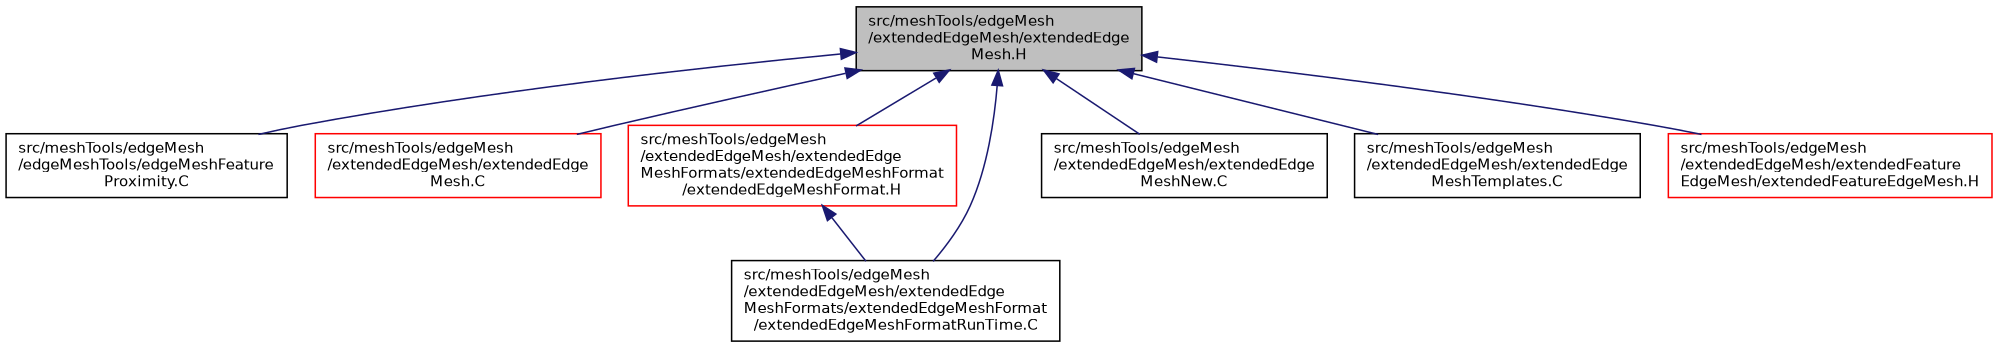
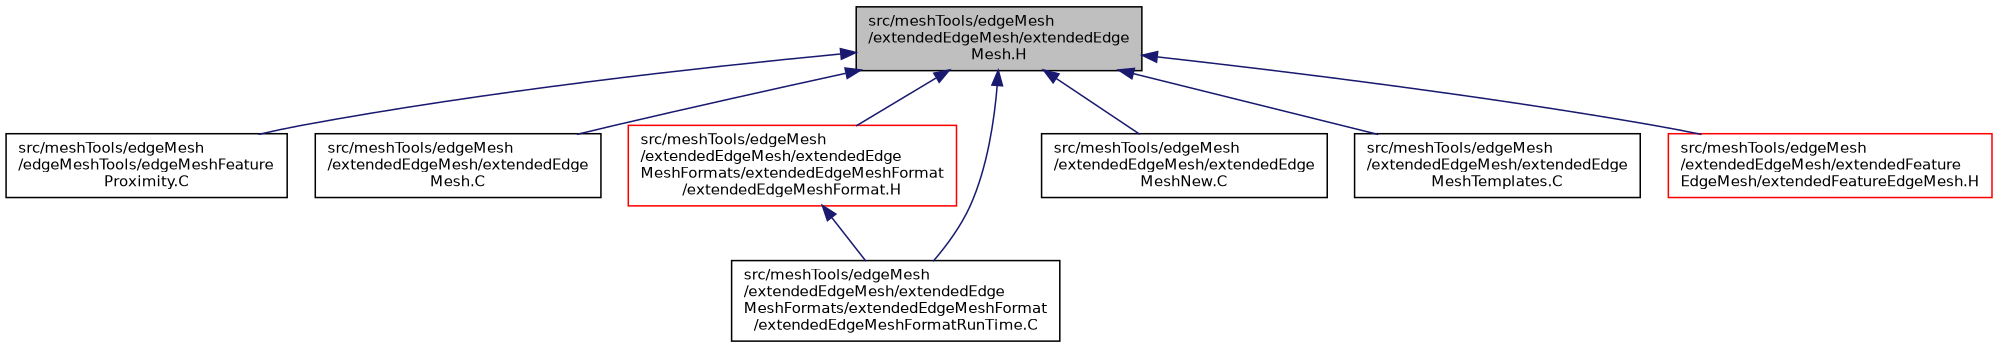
(458, 166) -> (458, 166)
